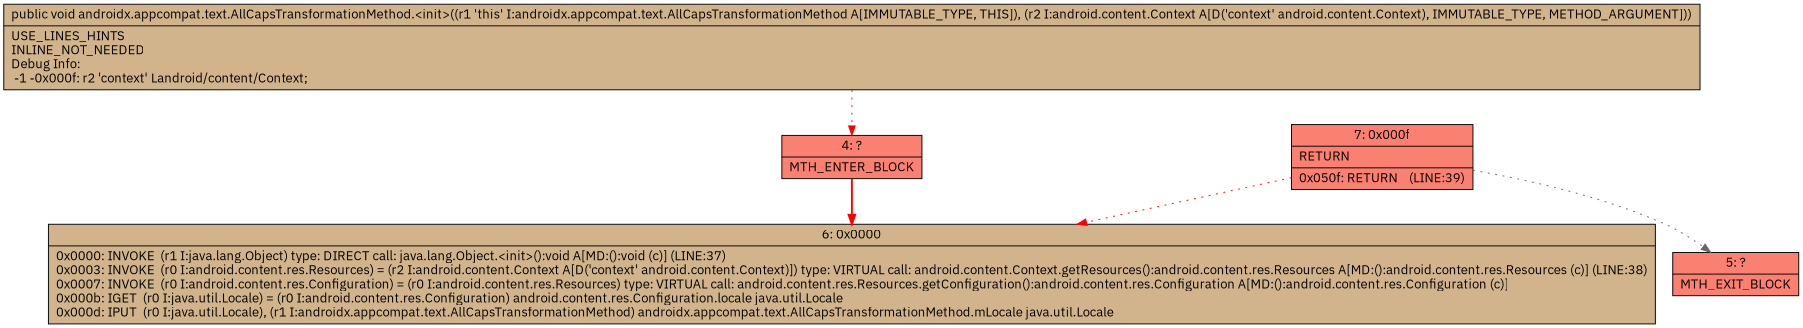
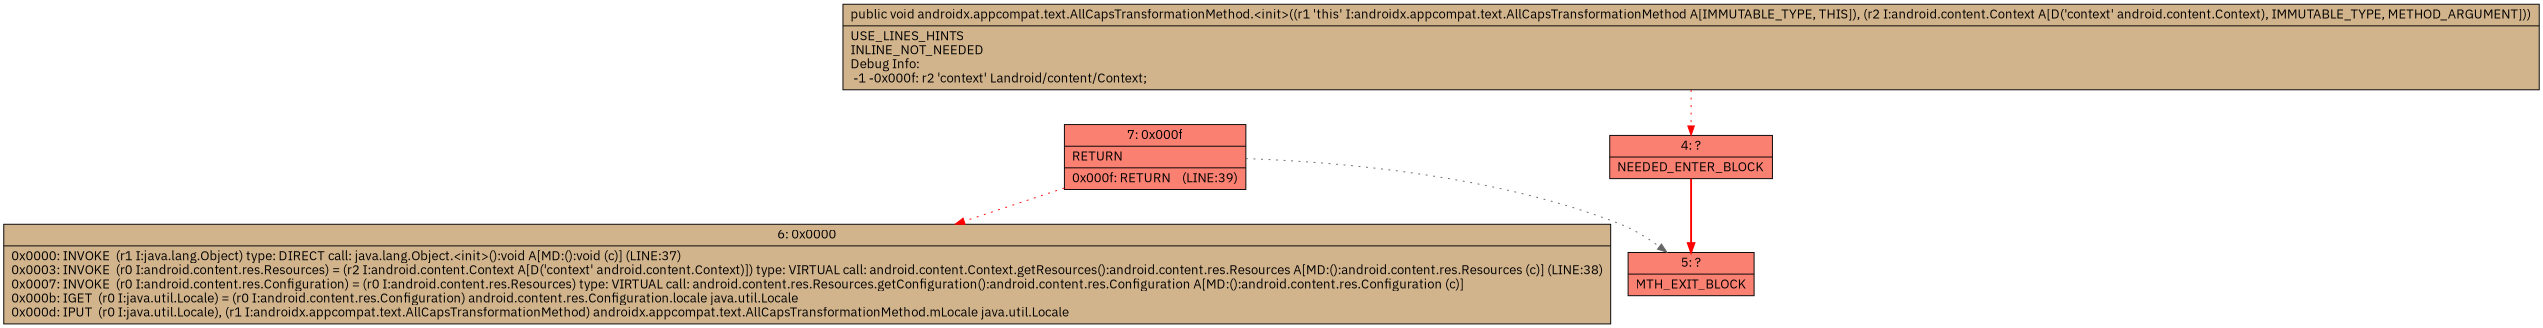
(852, 167) -> (1691, 167)
(1382, 178) -> (1155, 178)
(852, 197) -> (1691, 211)
